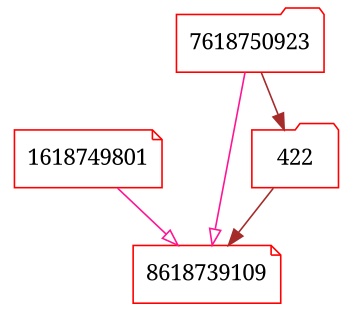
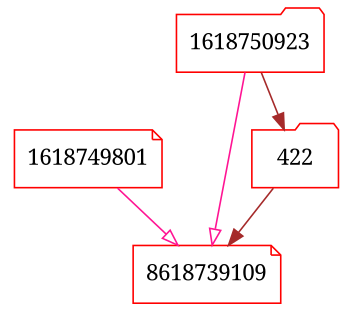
(250, 43) -> (250, 43)
